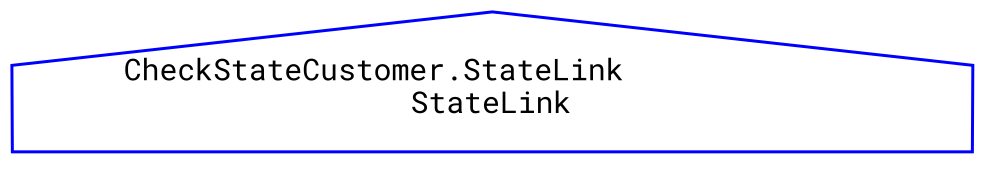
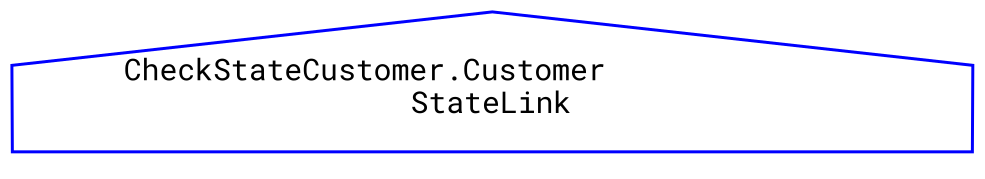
(492, 89) -> (492, 89)
